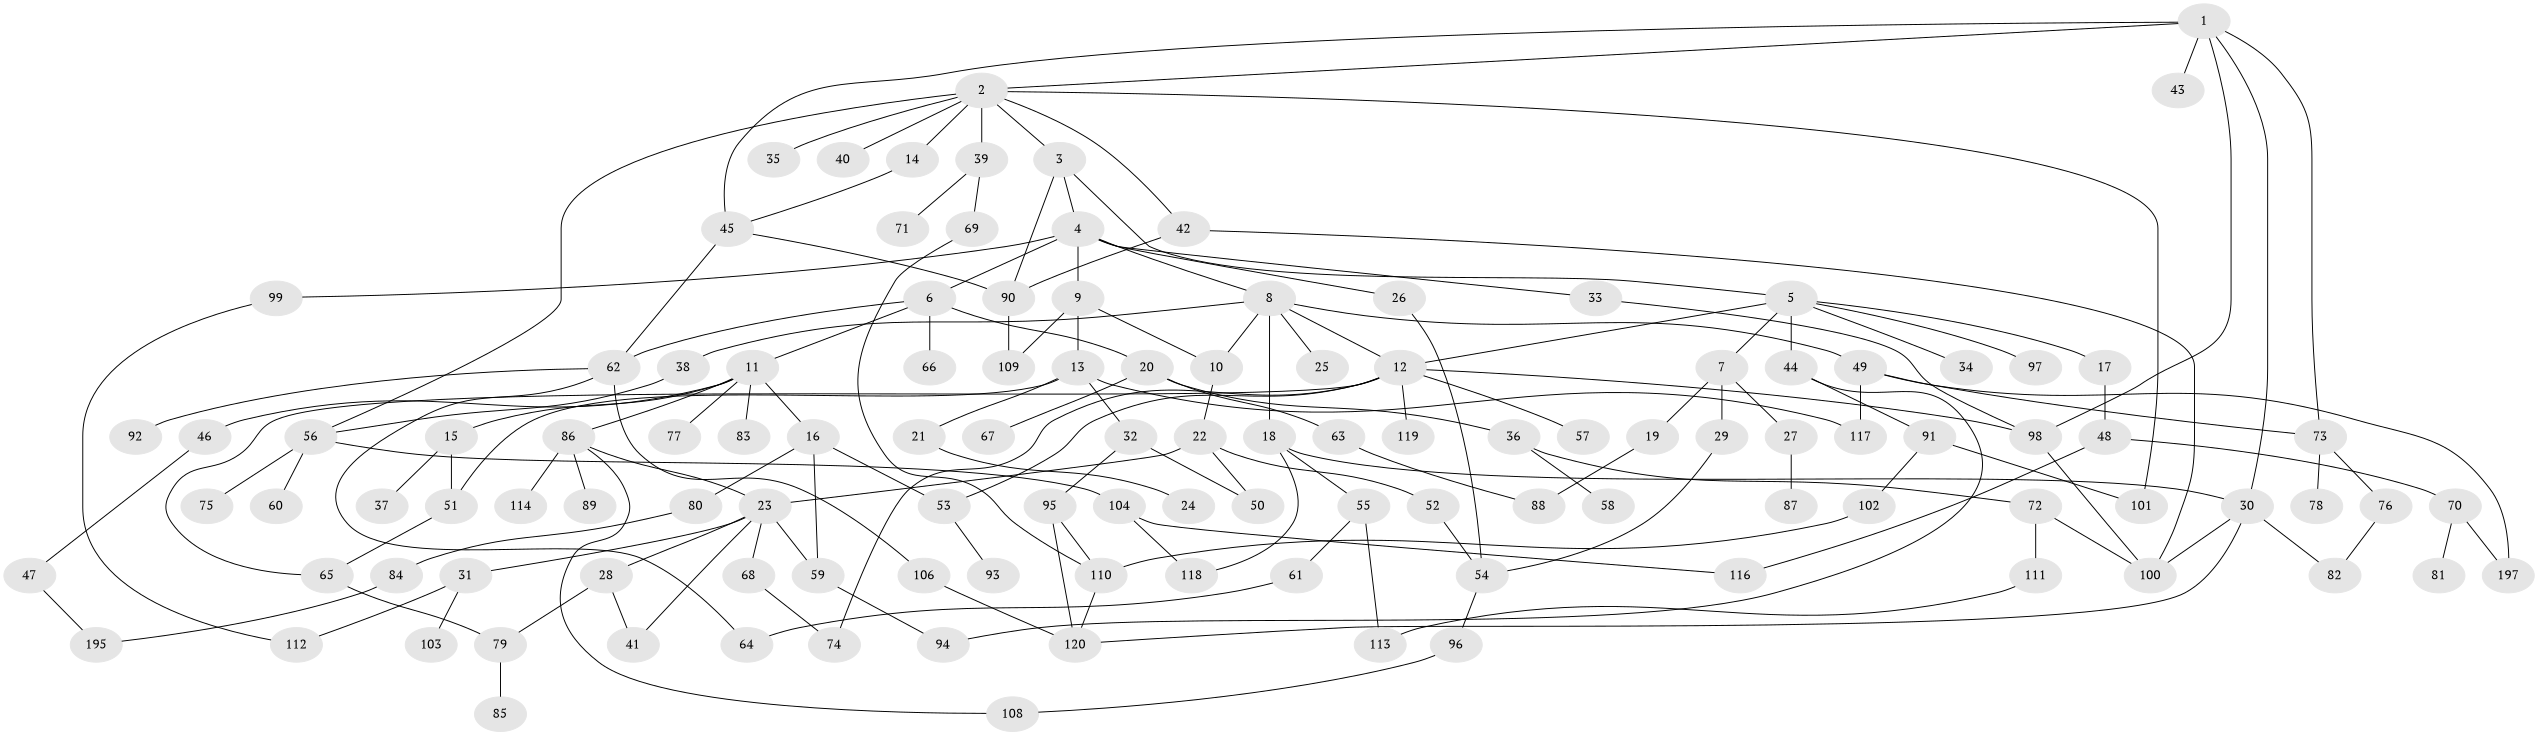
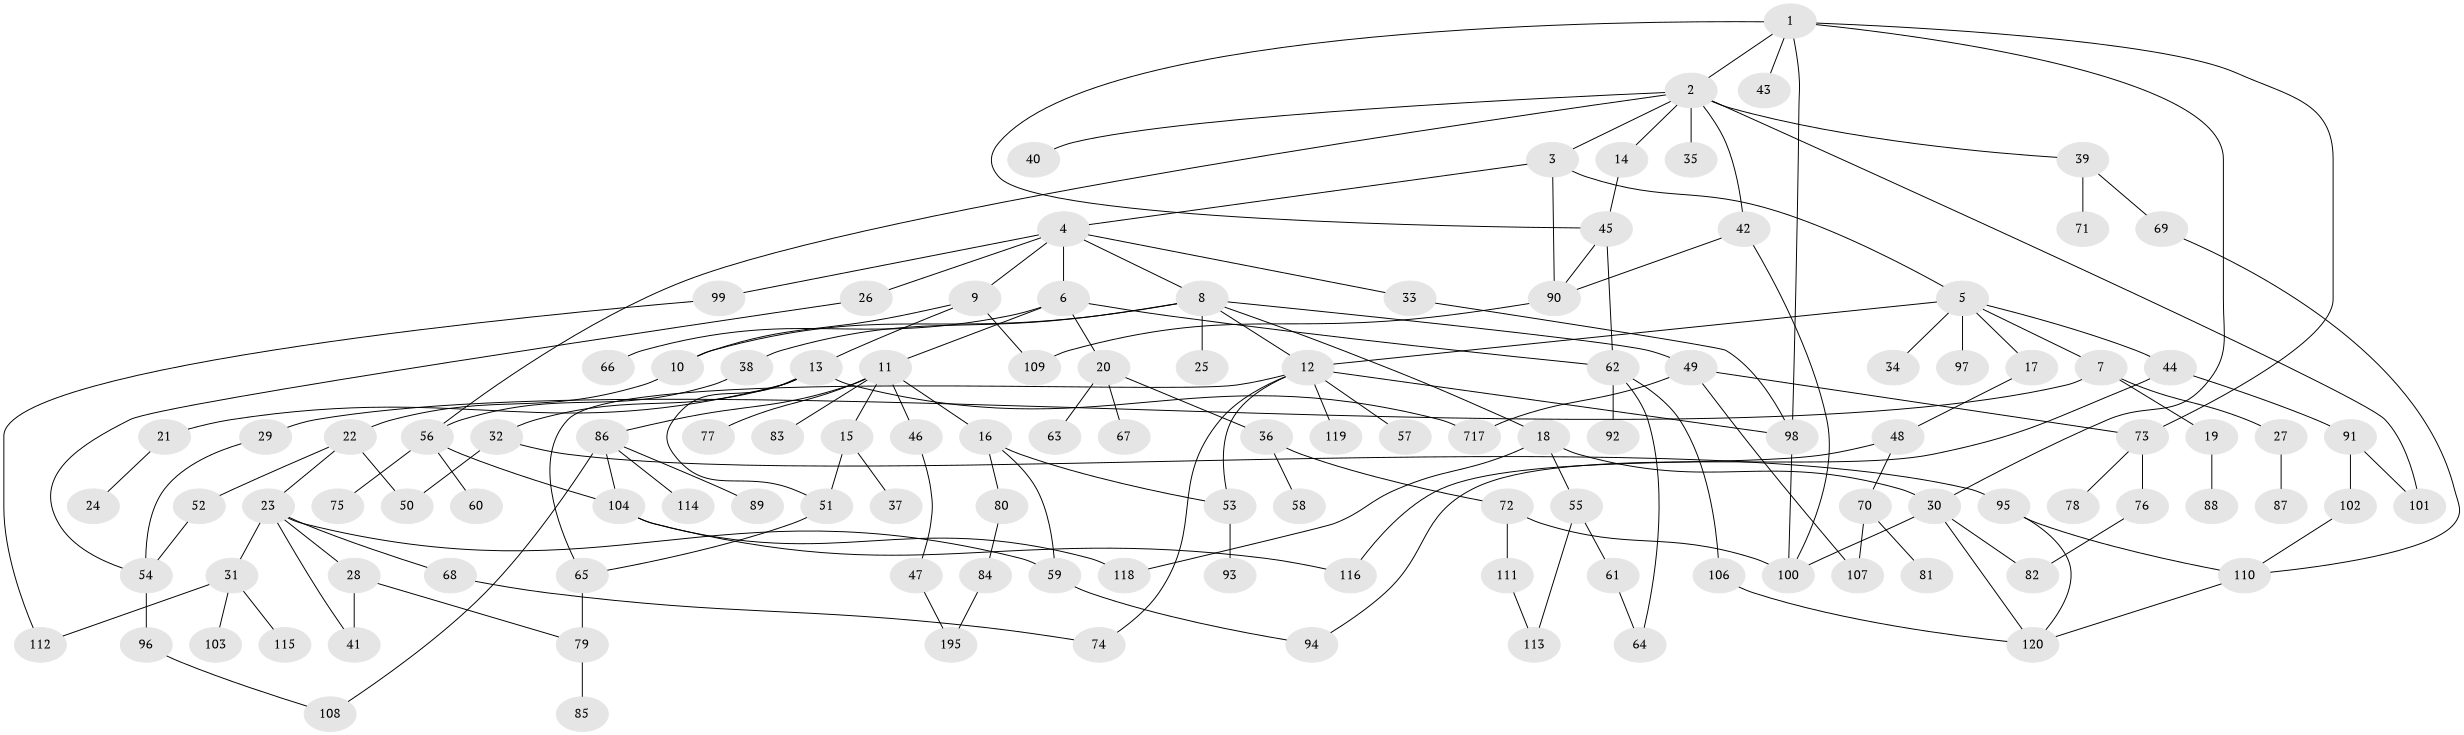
(1861, 437) -> (1475, 437)
(668, 471) -> (611, 471)
(1444, 479) -> none
(2508, 576) -> (1858, 576)
none -> (285, 645)
